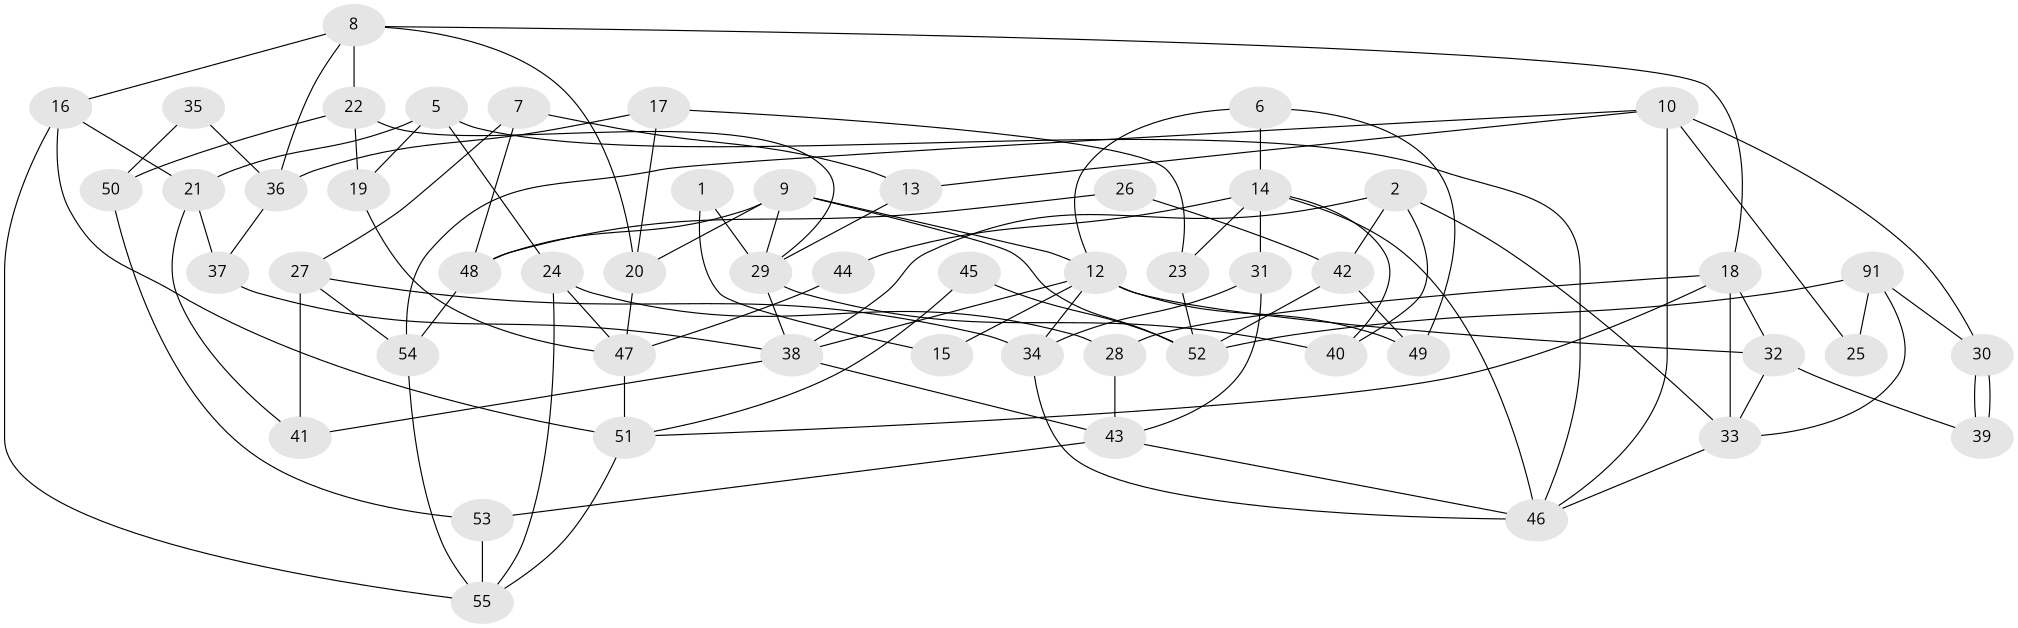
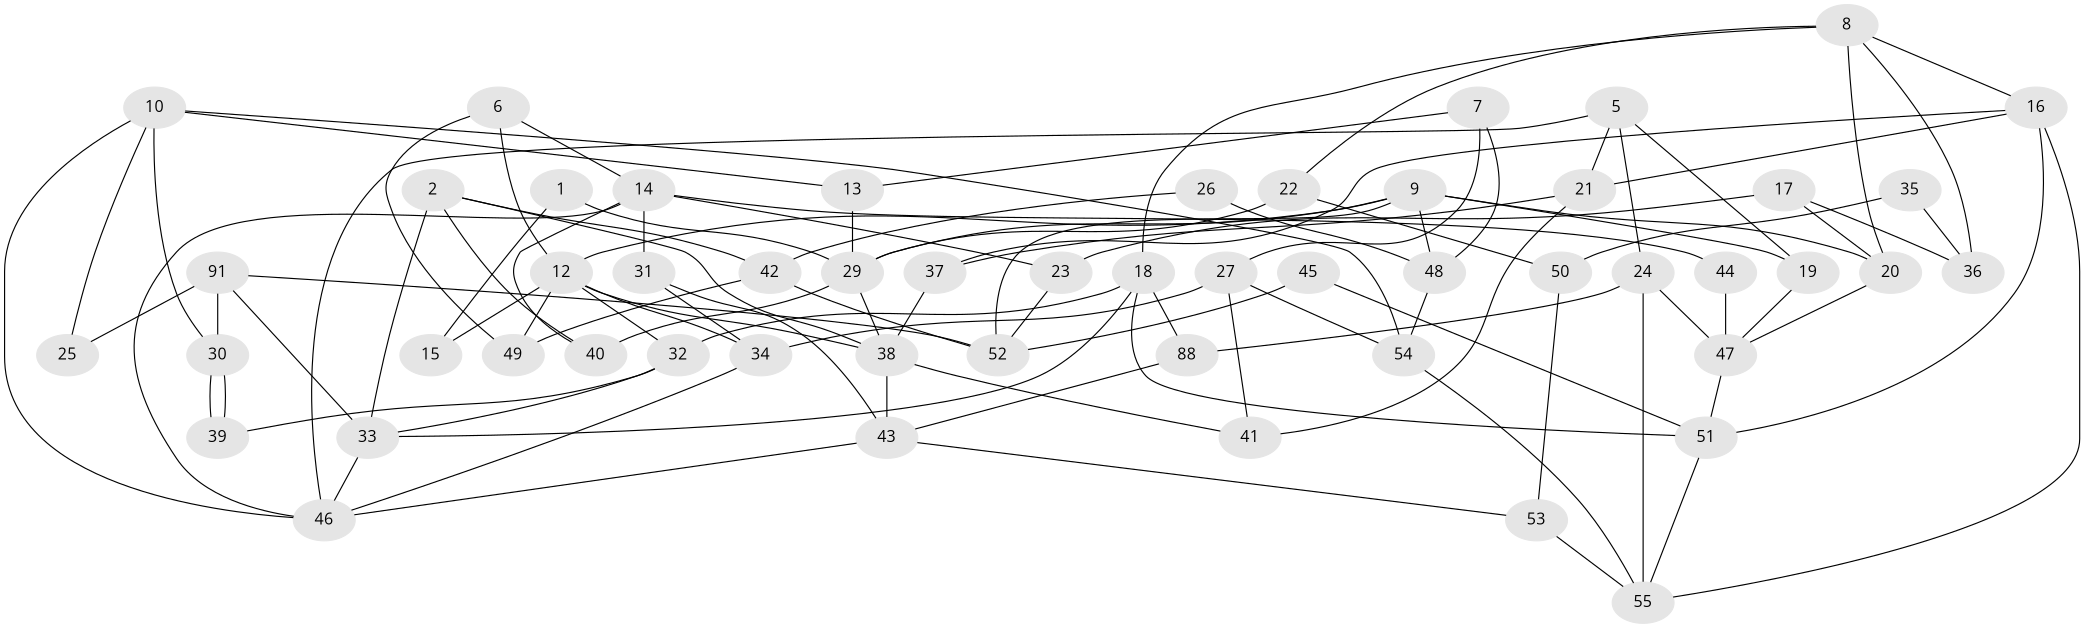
(356, 149) -> (1650, 229)
(247, 231) -> (1471, 151)
(1115, 355) -> (1187, 355)
